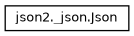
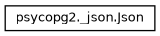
(67, 18) -> (80, 18)
